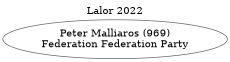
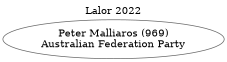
(115, 39) -> (114, 39)
